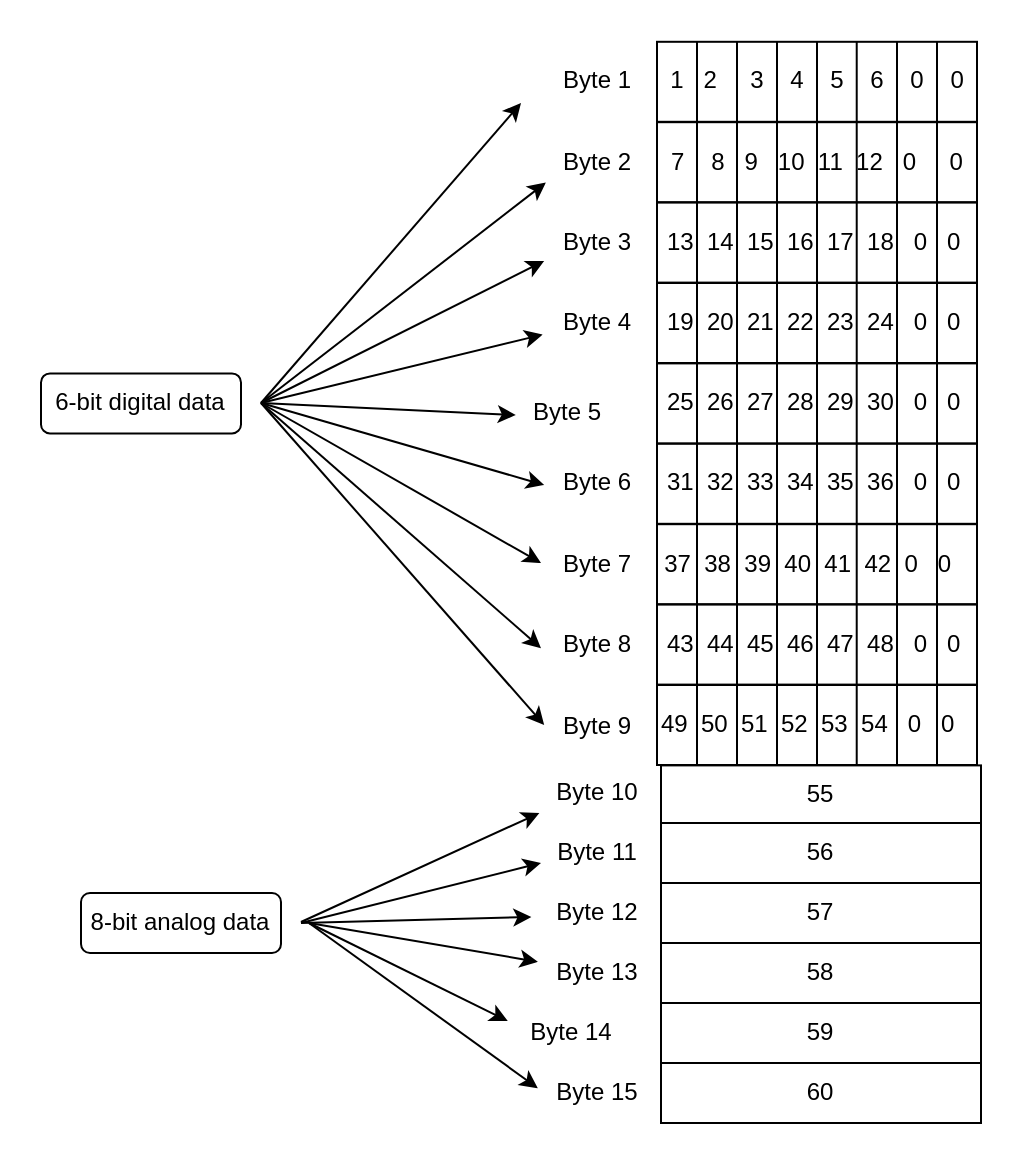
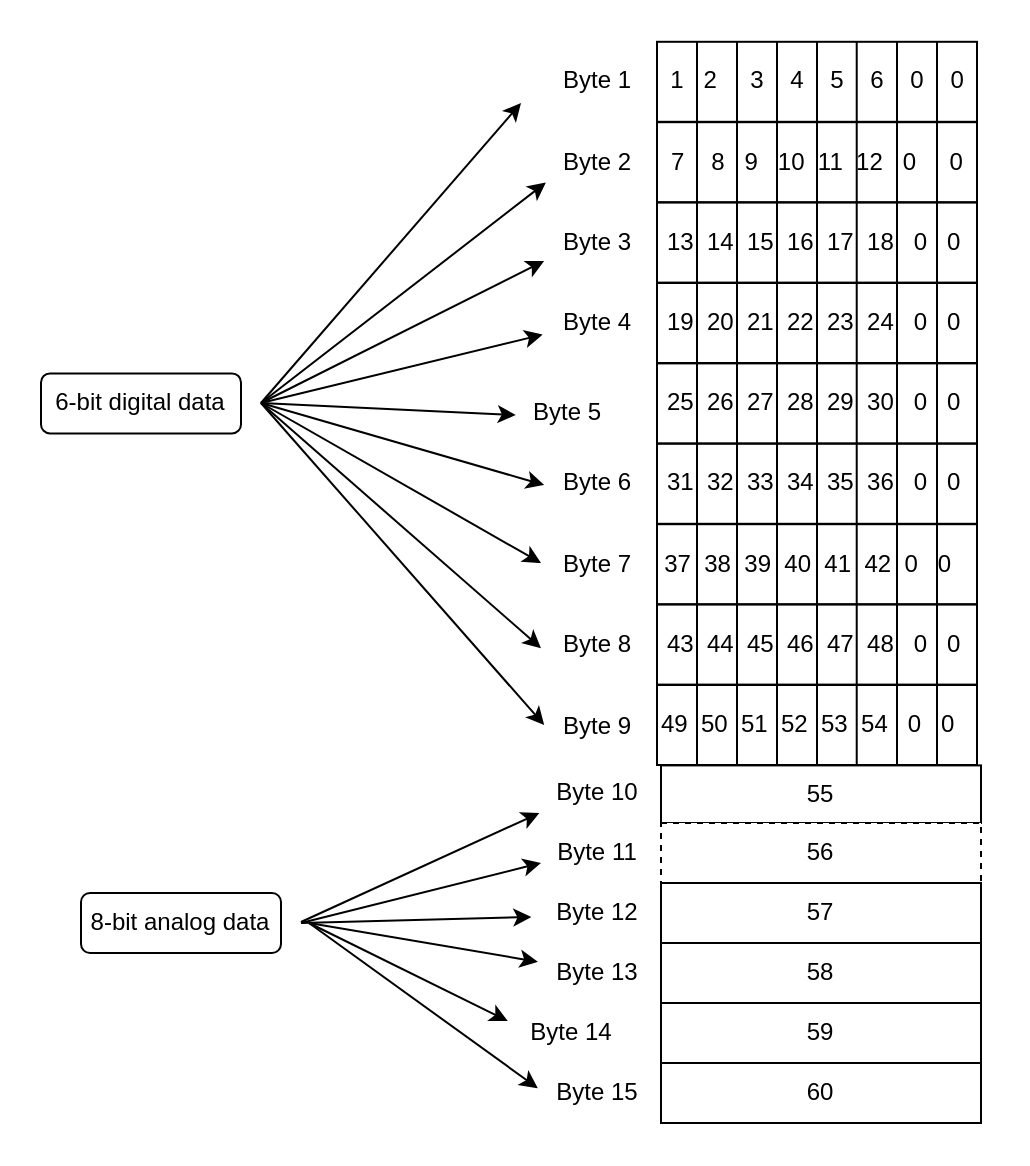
(821, 853) -> (821, 853)
